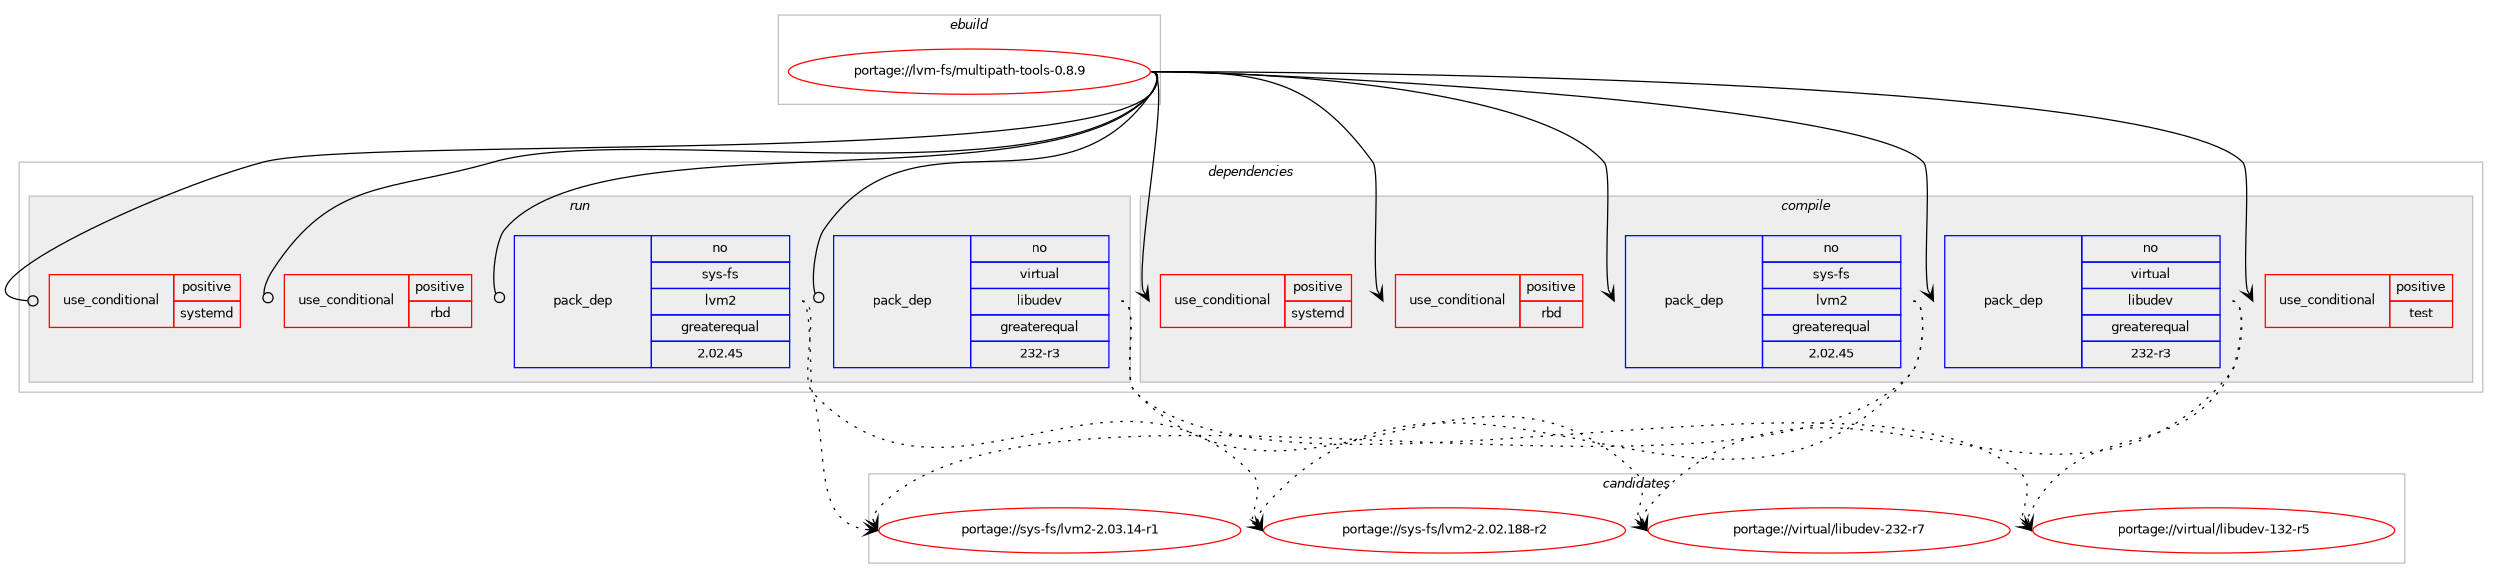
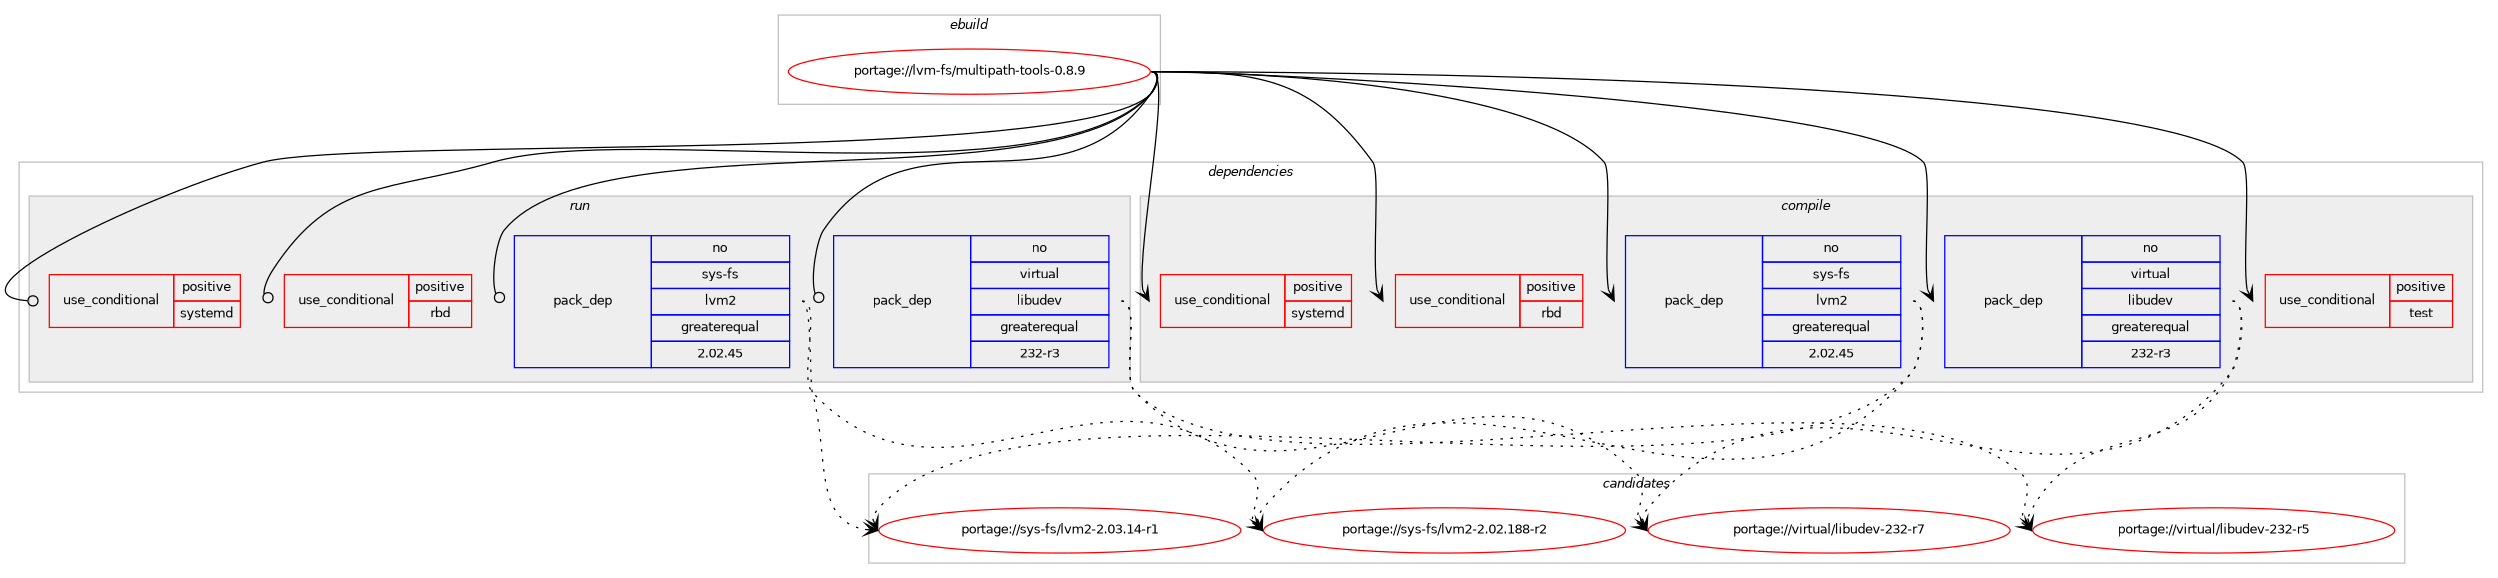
(2214, 530) -> (2214, 530)
